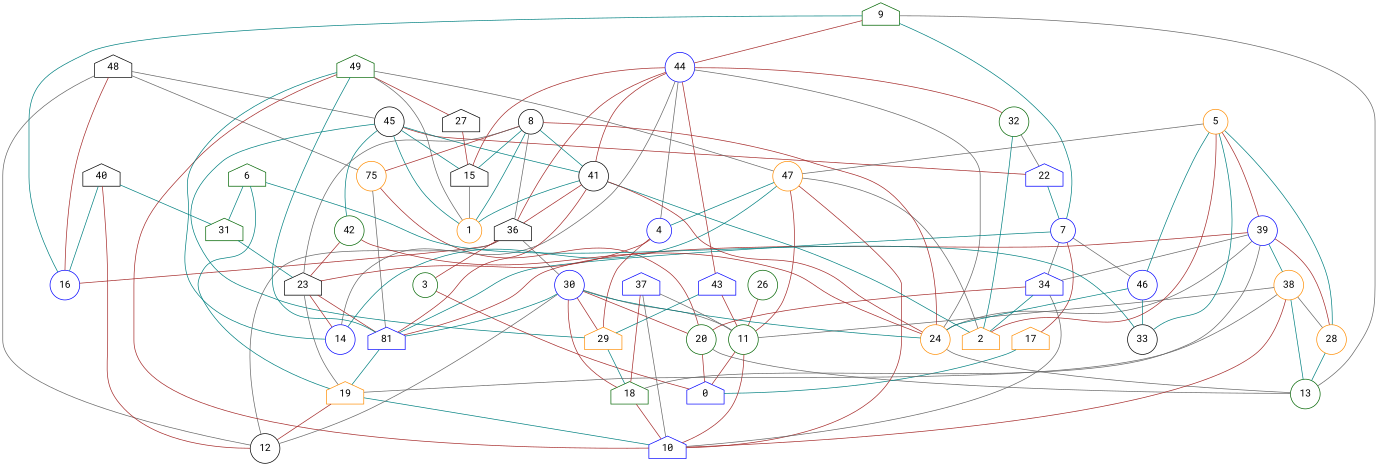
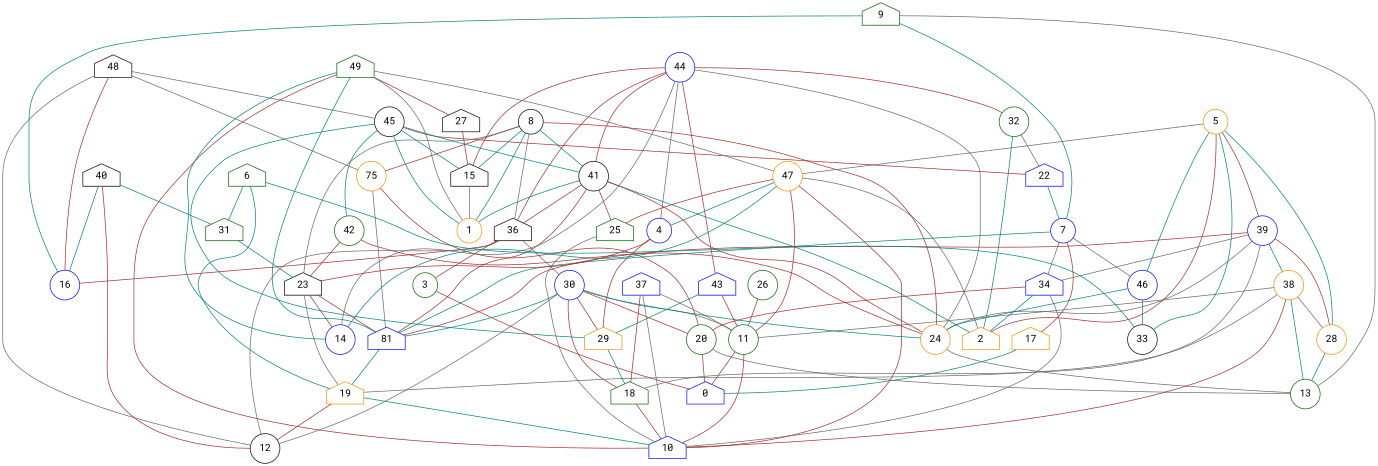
(778, 42) -> none
none -> (615, 231)
